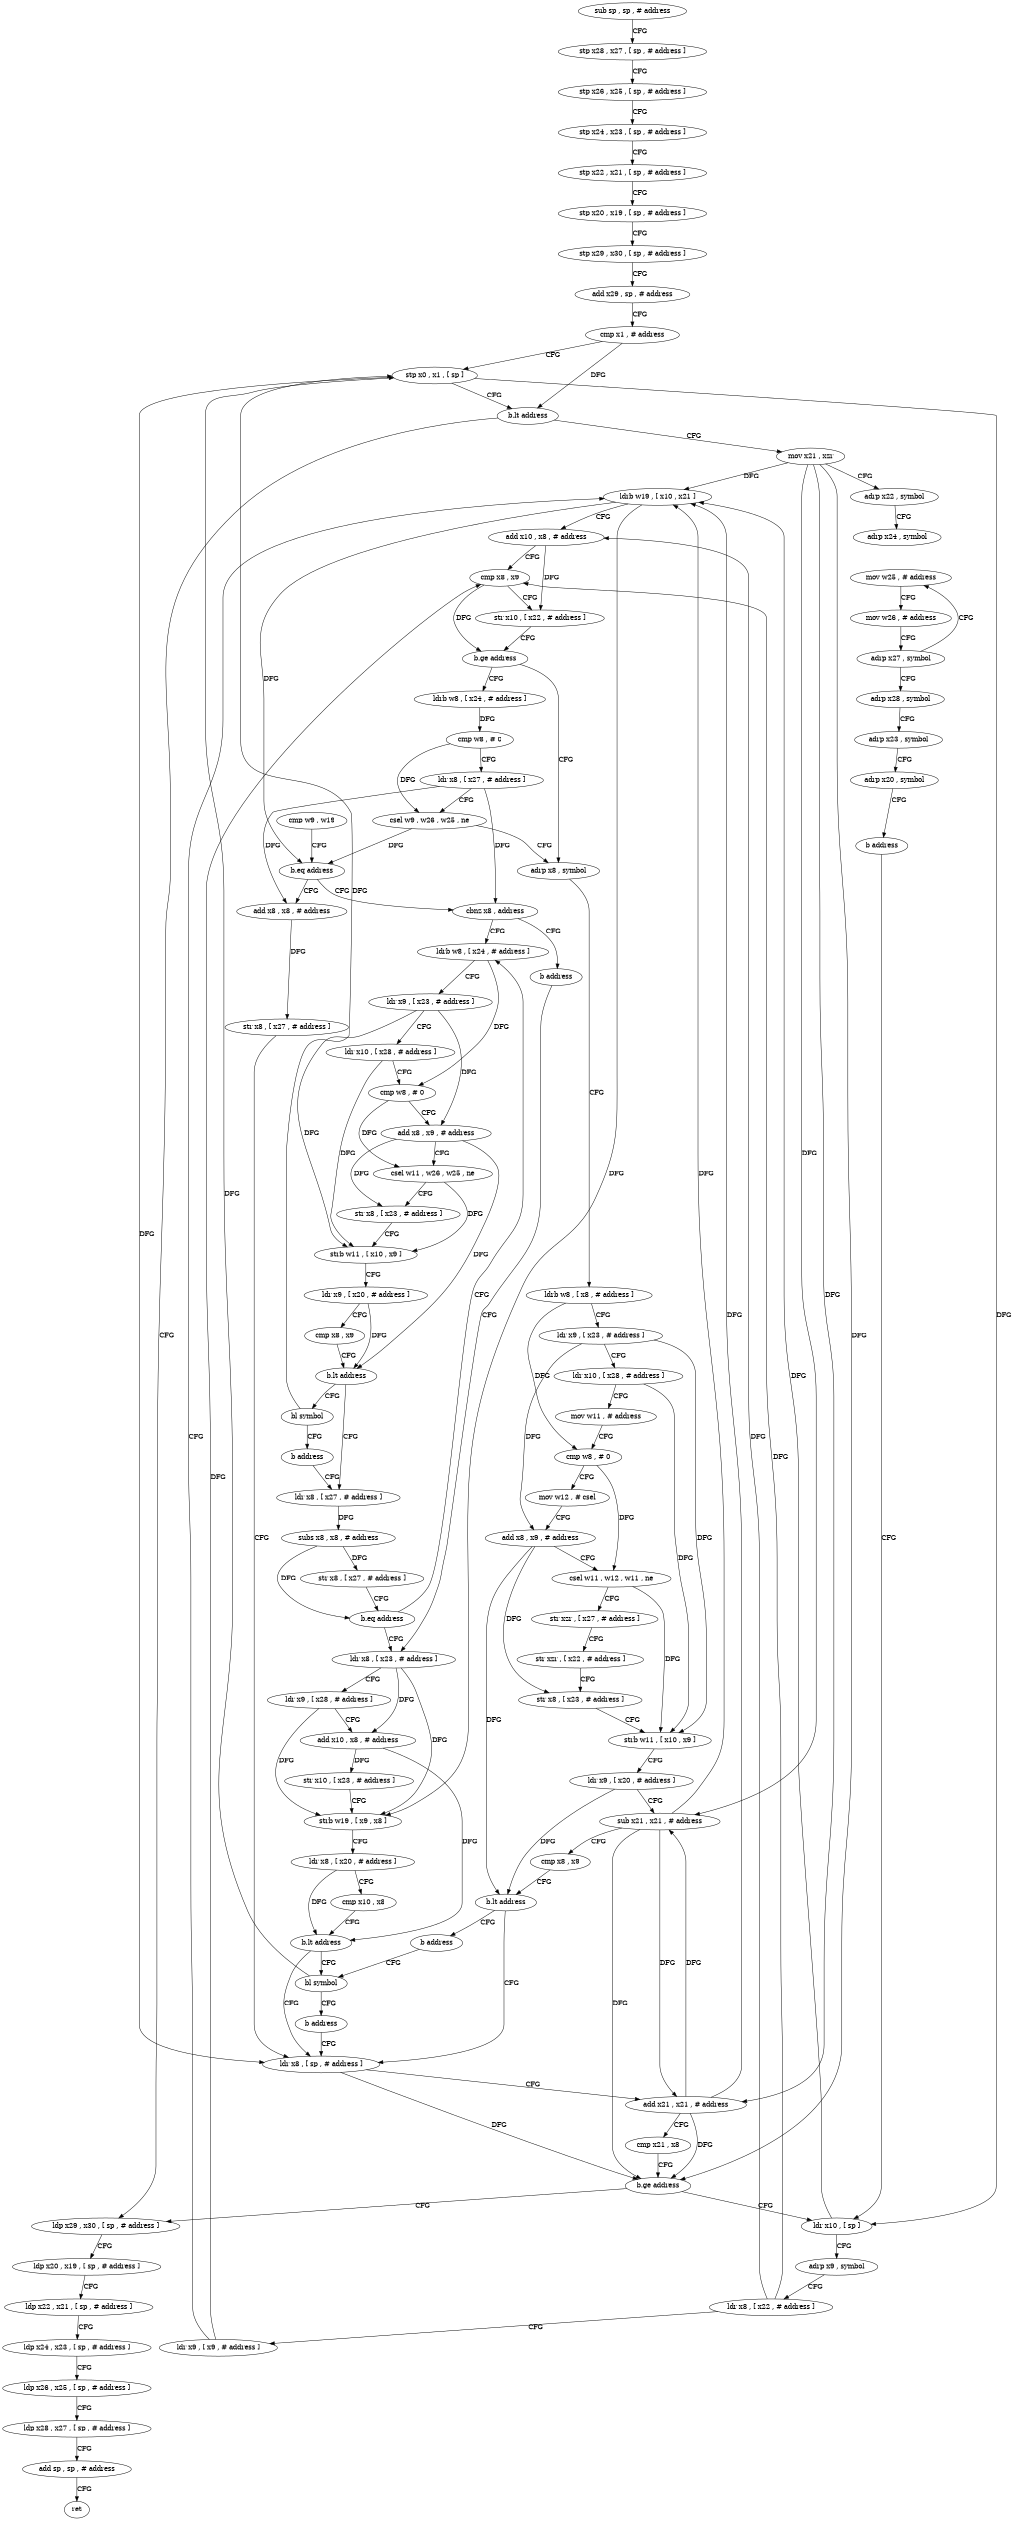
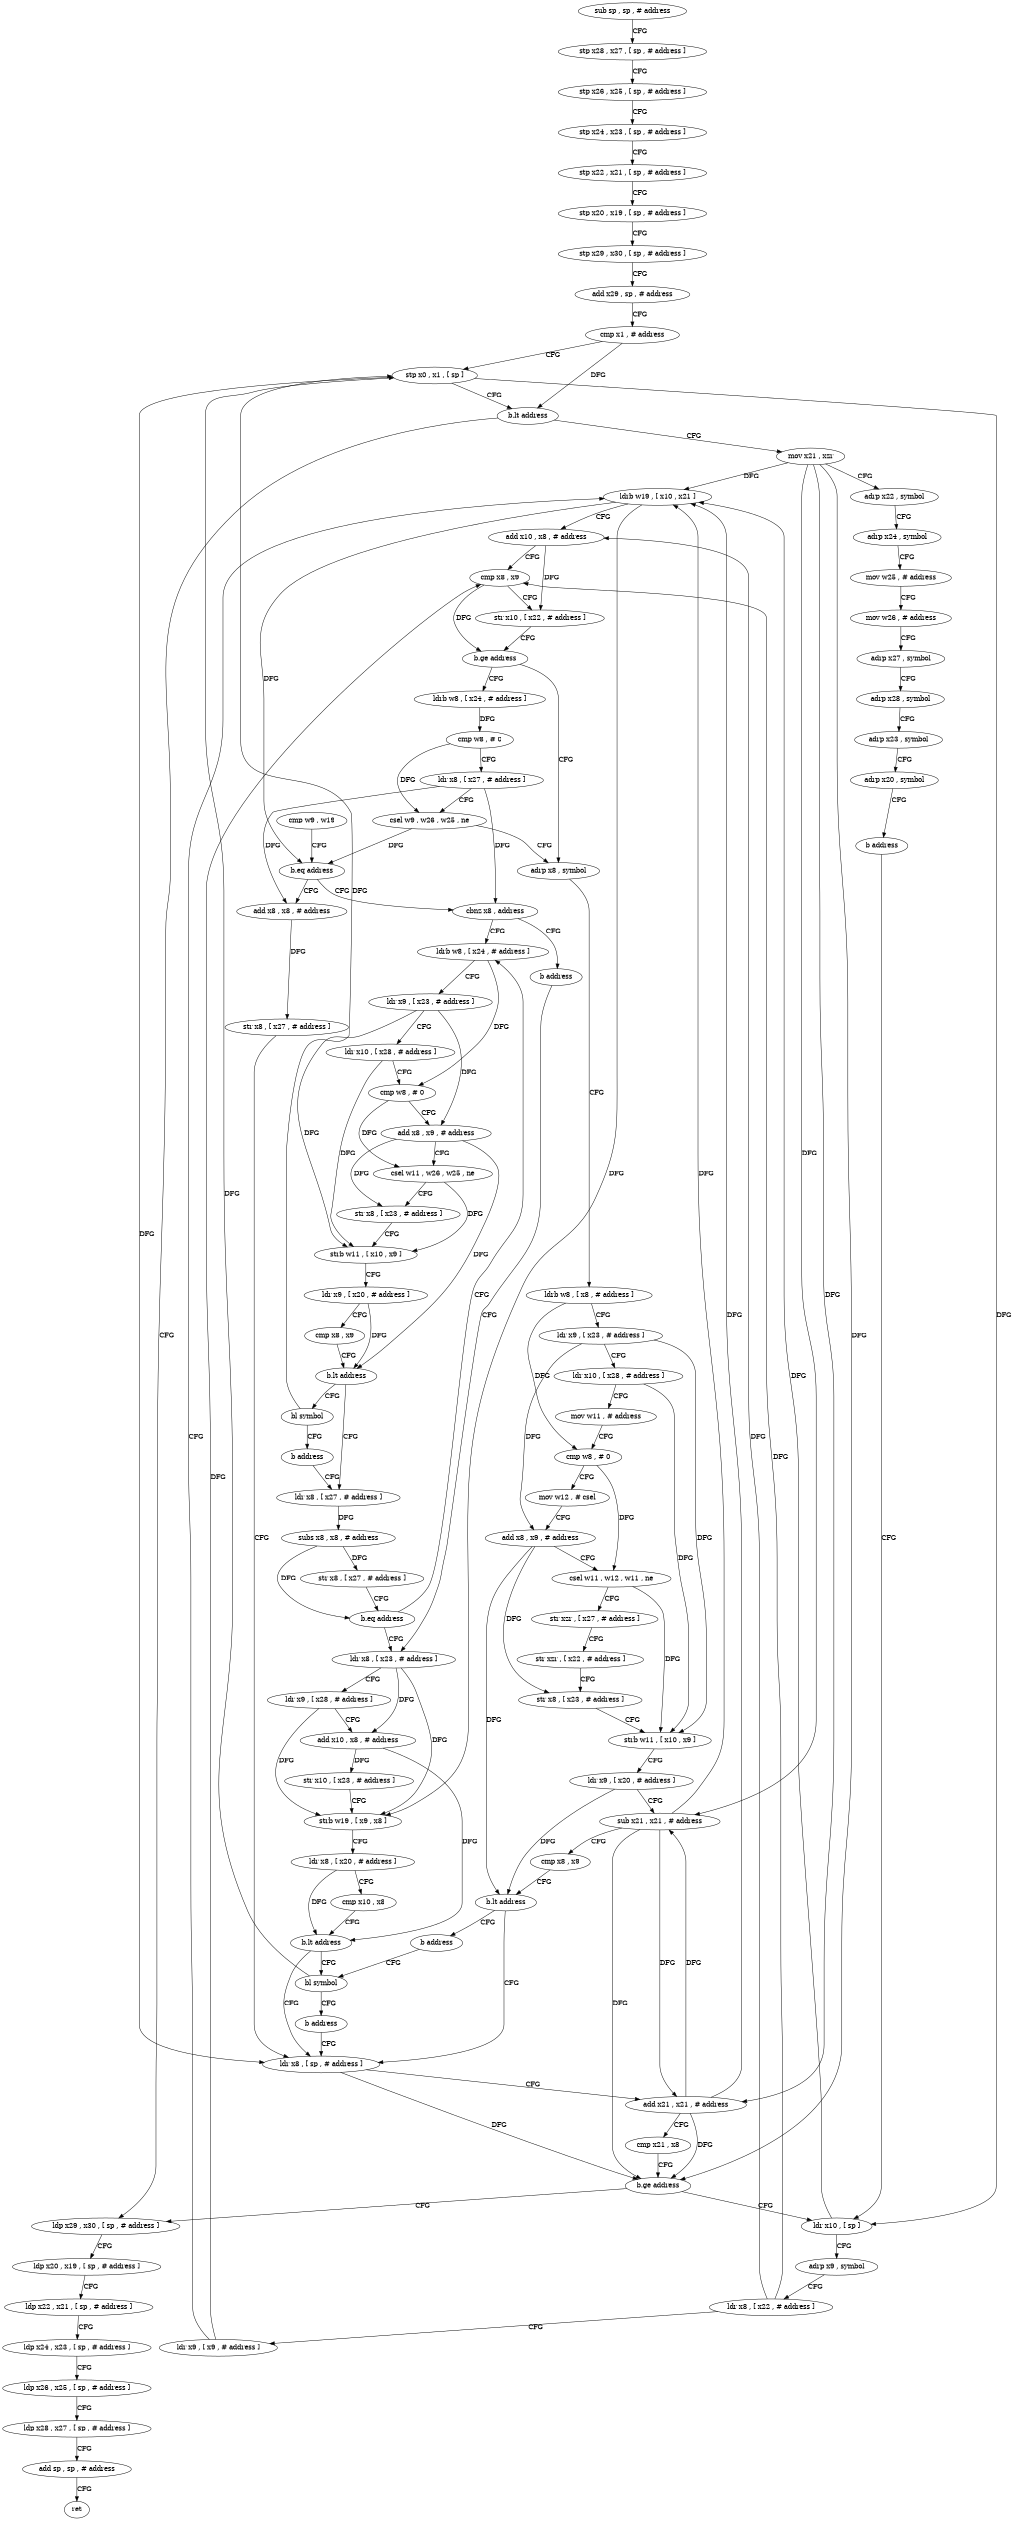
(958, 622) -> (899, 555)
